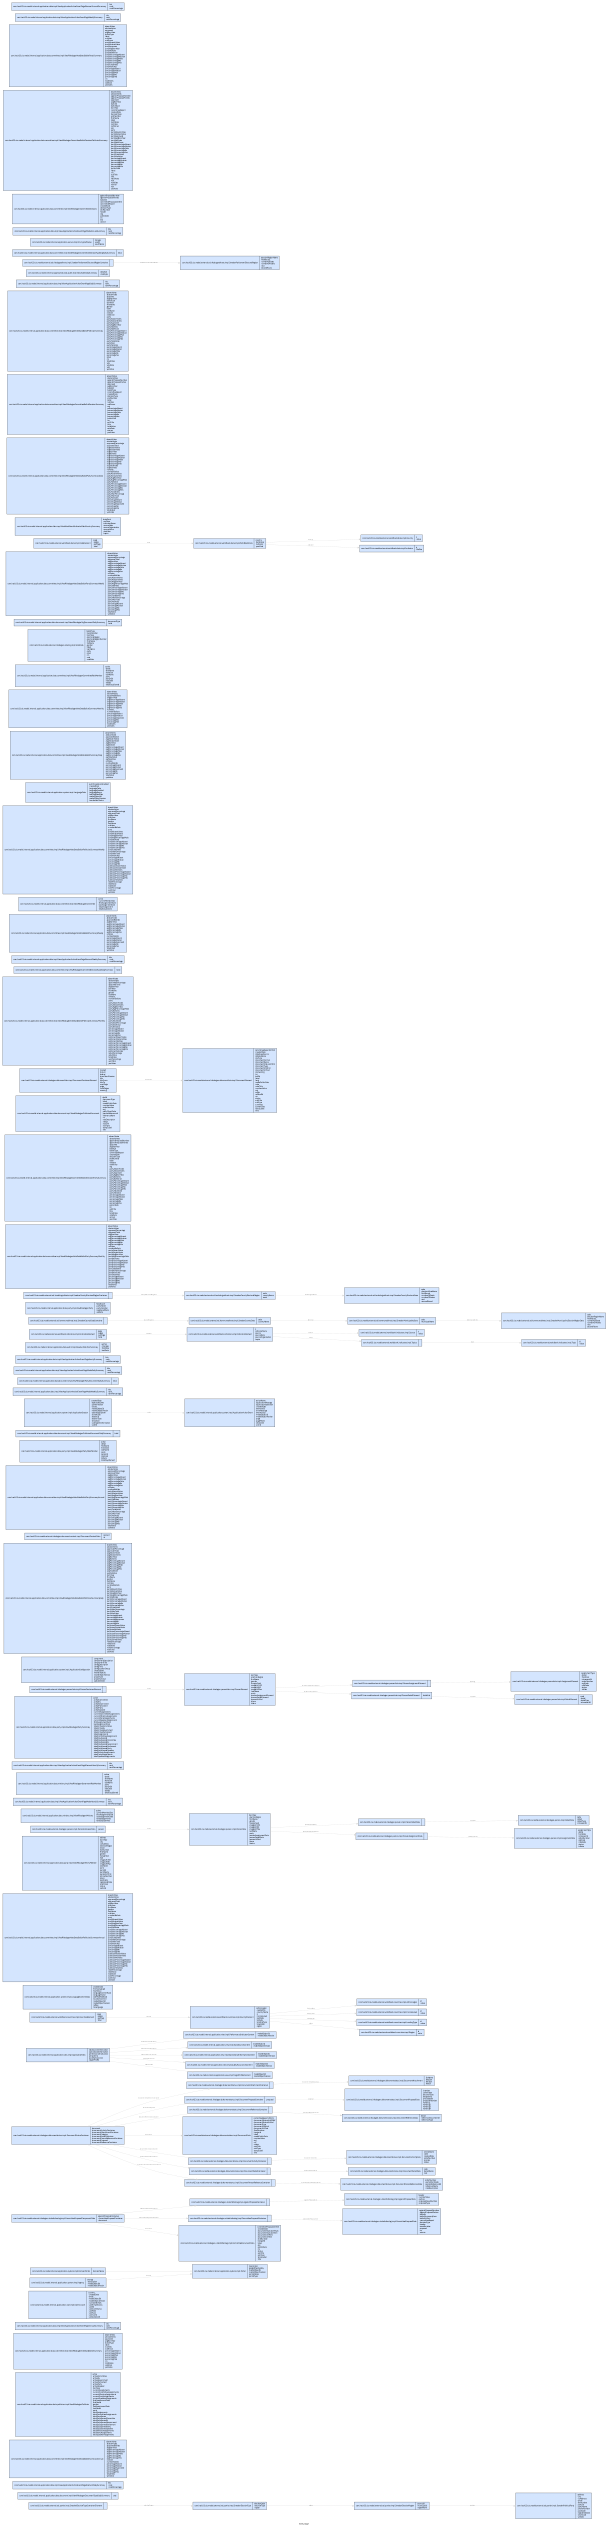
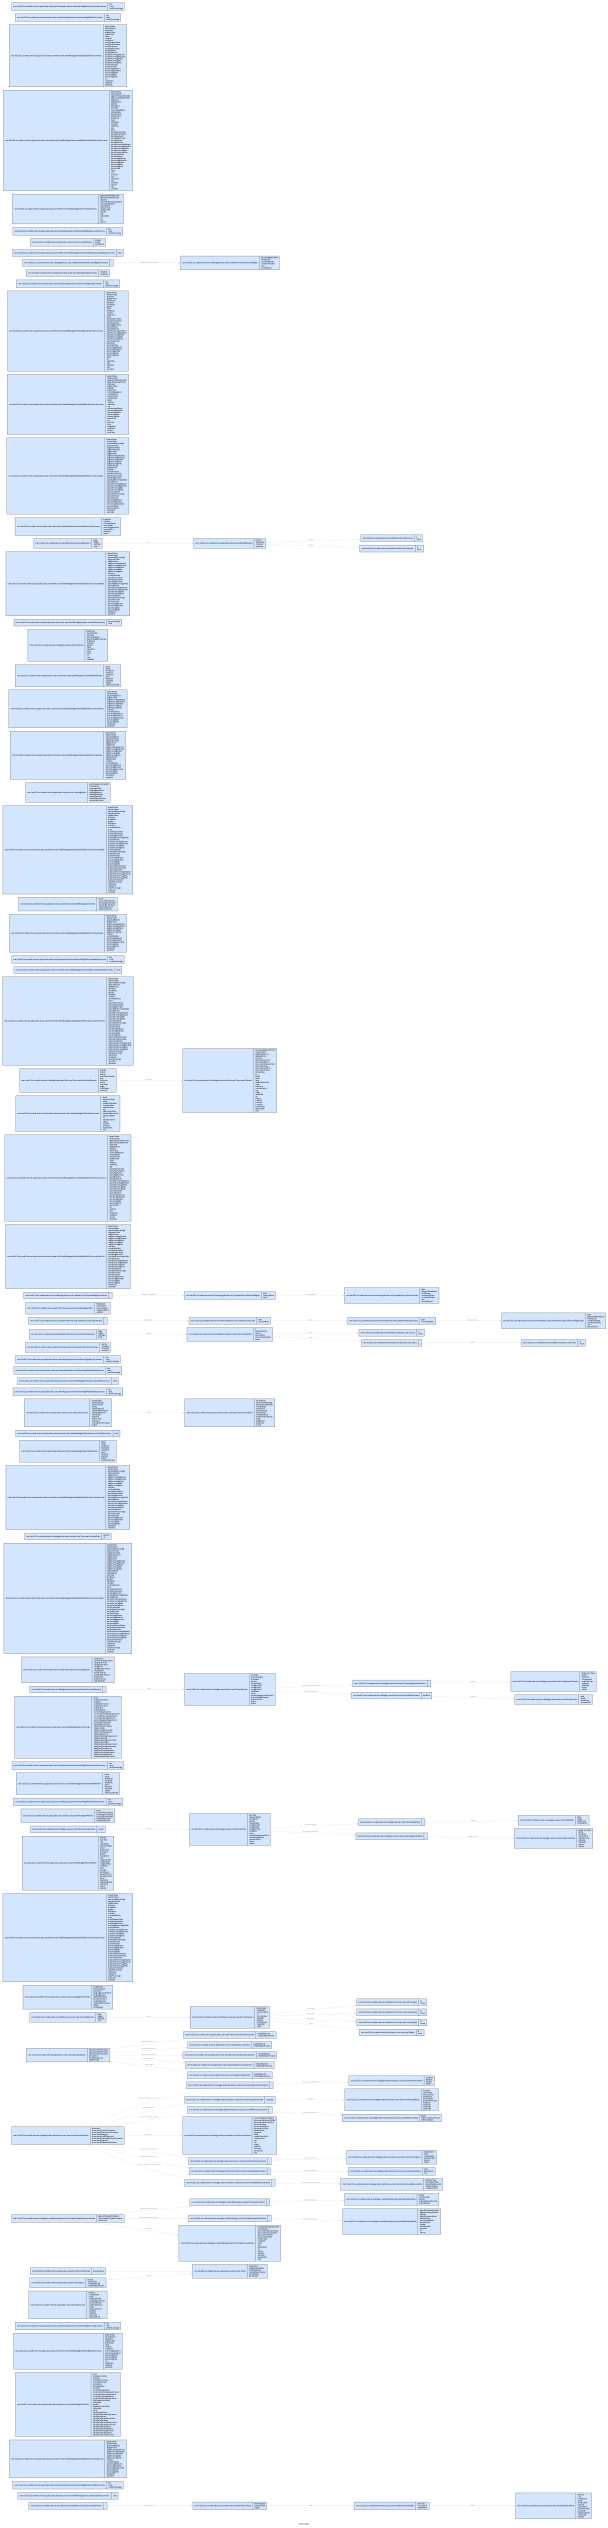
(419, 549) -> (419, 549)
